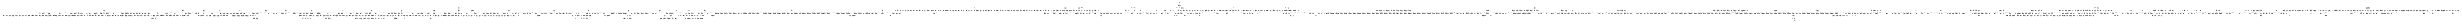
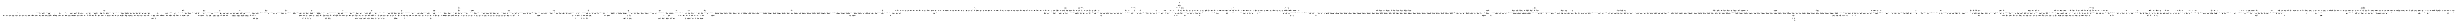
(2019, 13) -> none
